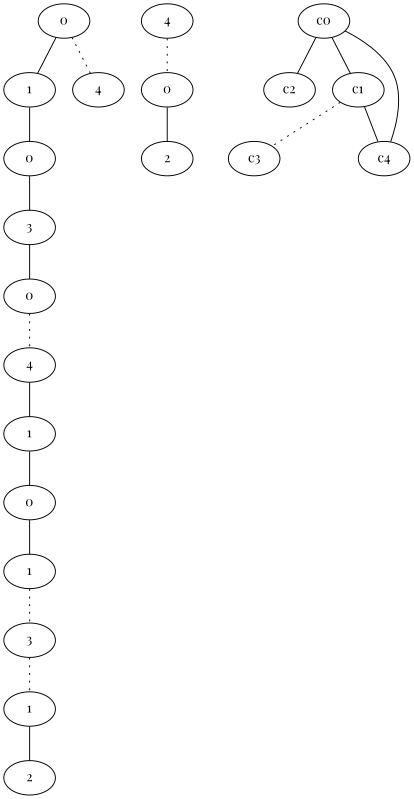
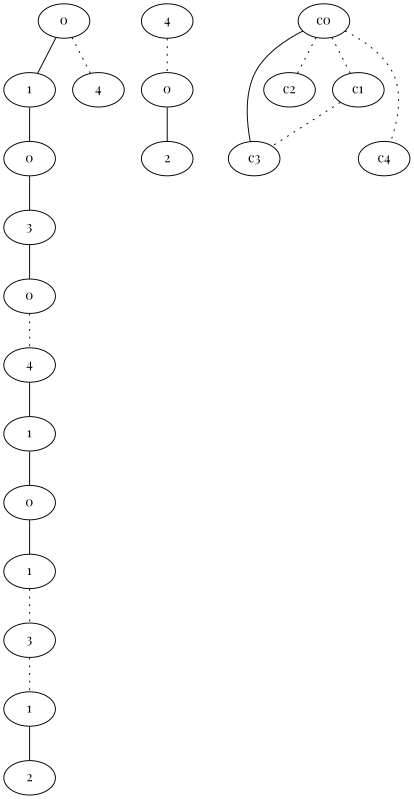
(307, 55) -> (307, 55)
(341, 55) -> (341, 55)
none -> (254, 75)
(394, 76) -> (394, 76)
(371, 124) -> none
